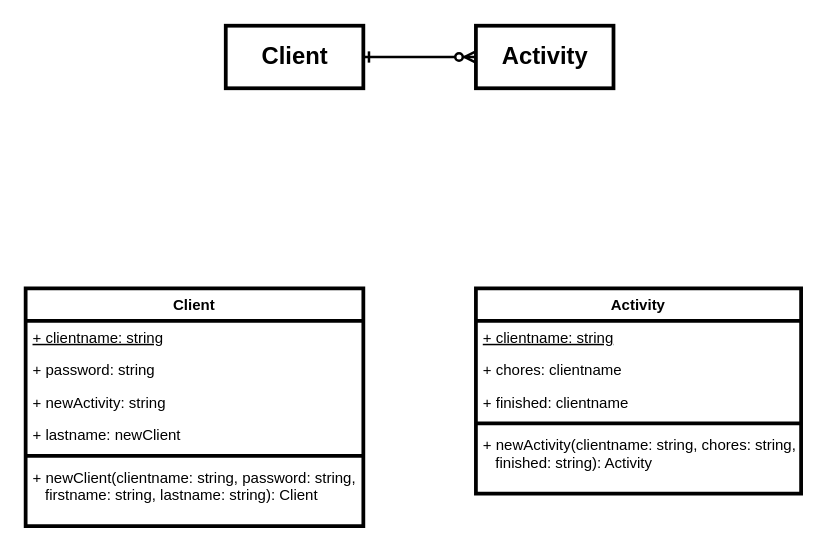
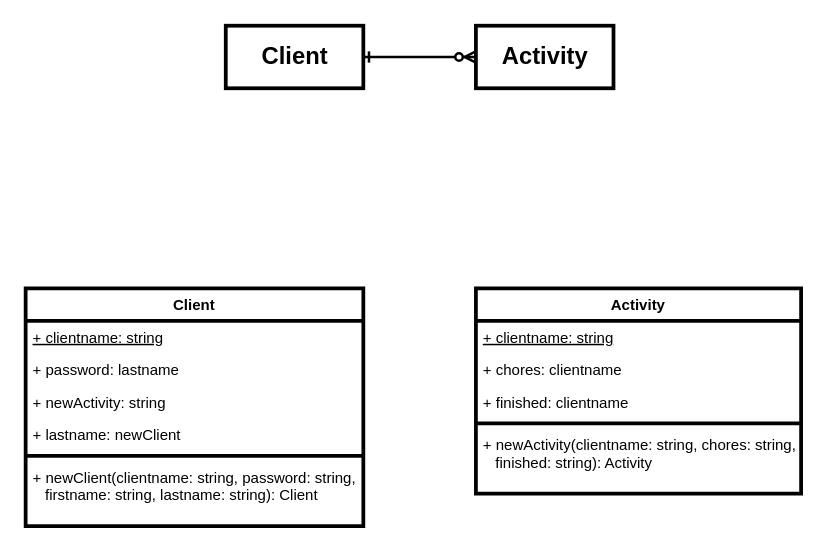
(100, 370) -> (109, 370)
